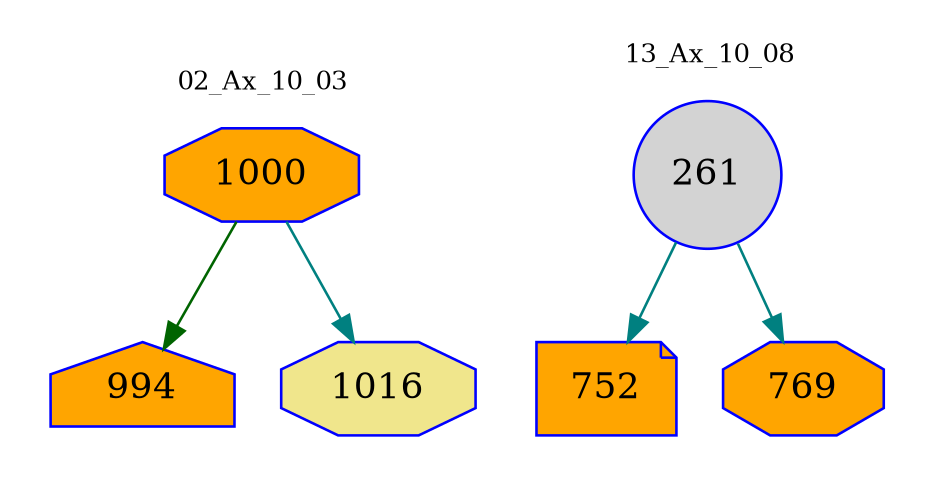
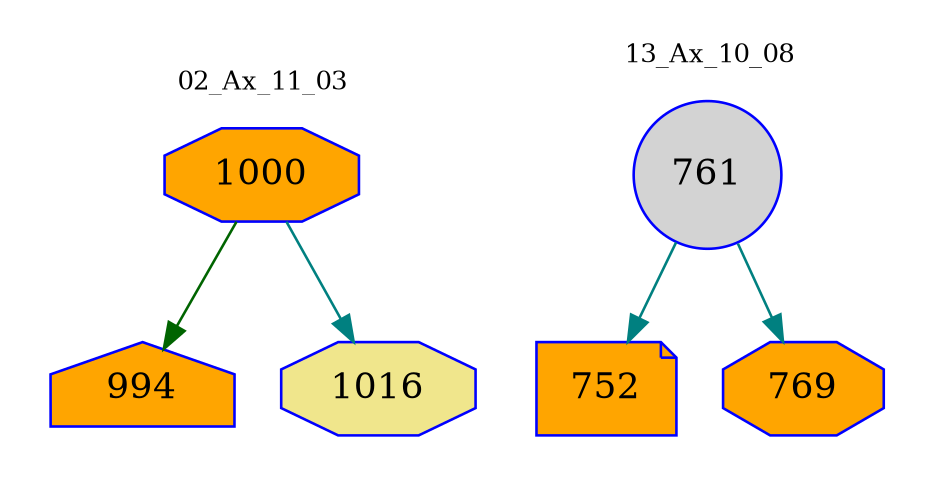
(263, 83) -> (263, 83)
(708, 175) -> (708, 175)
